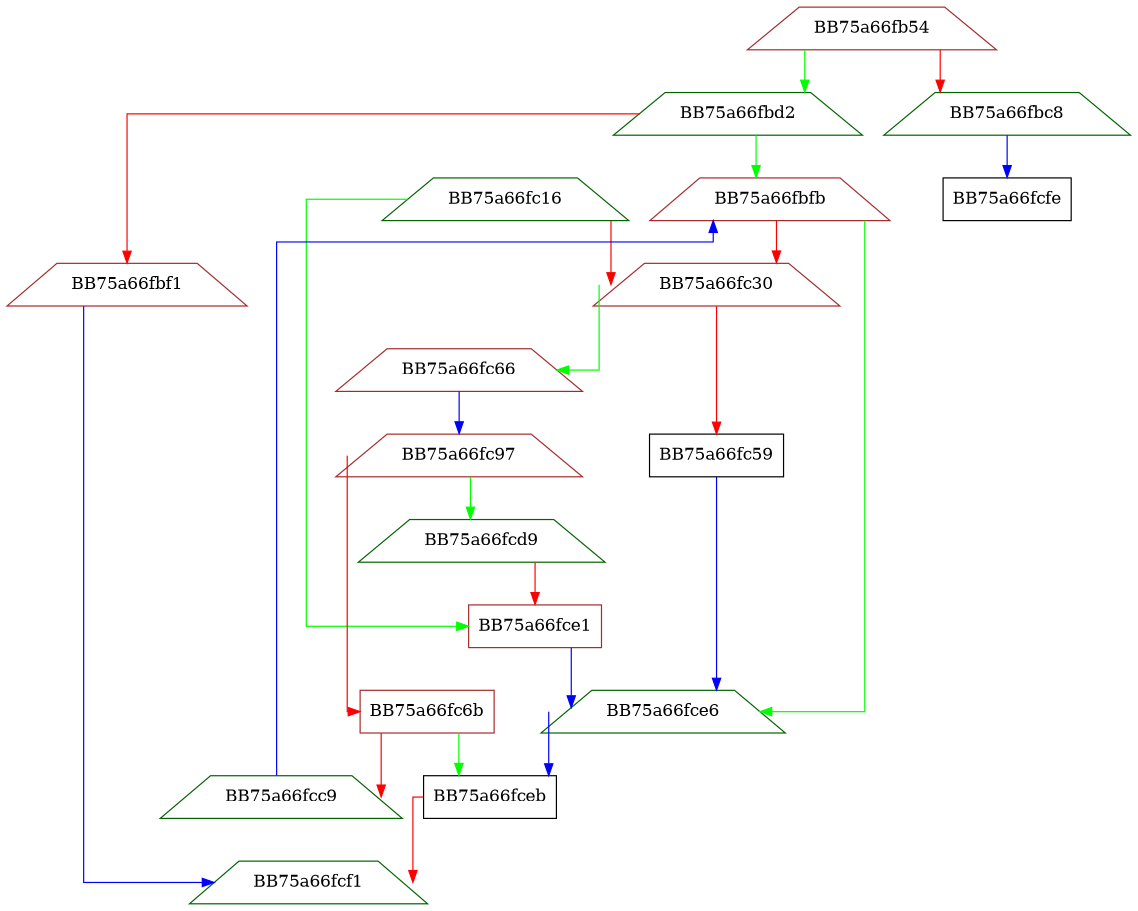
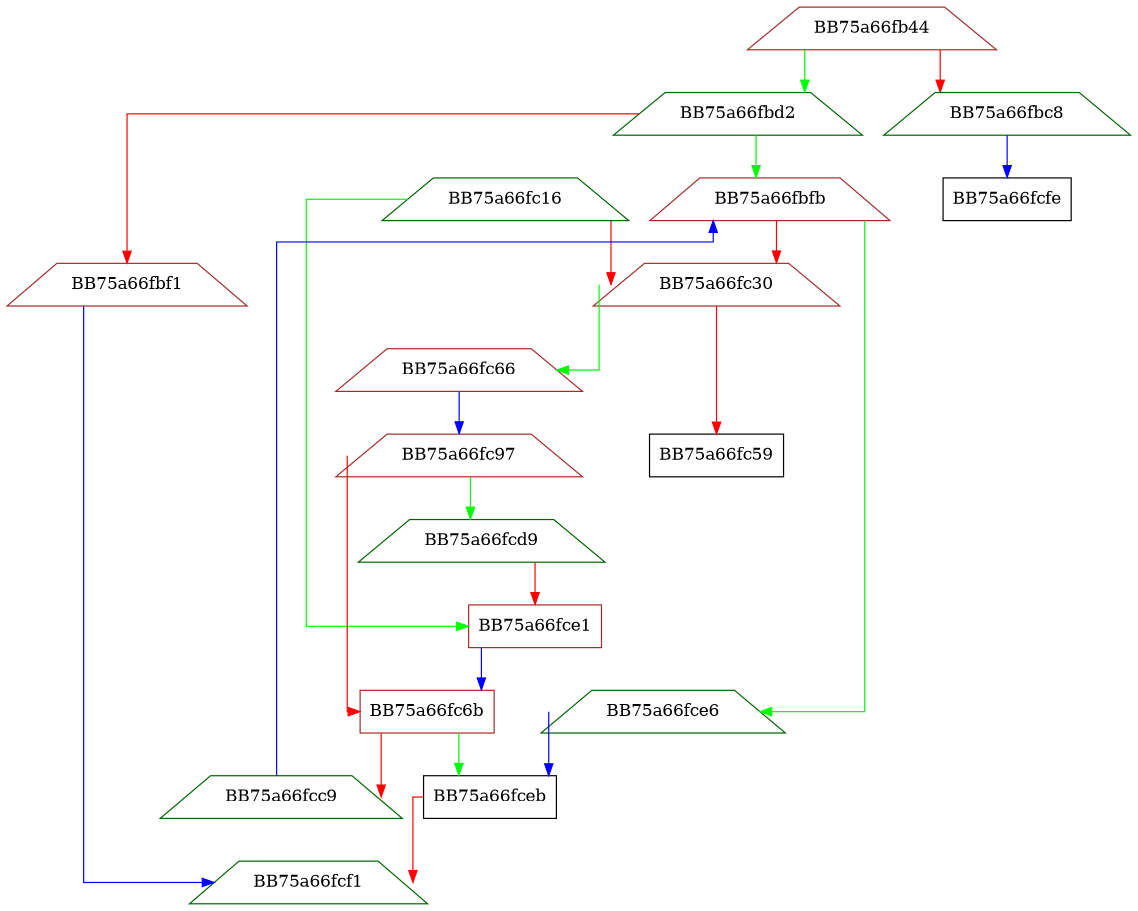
(872, 28) -> (872, 28)
(717, 578) -> none
(571, 672) -> (481, 663)
